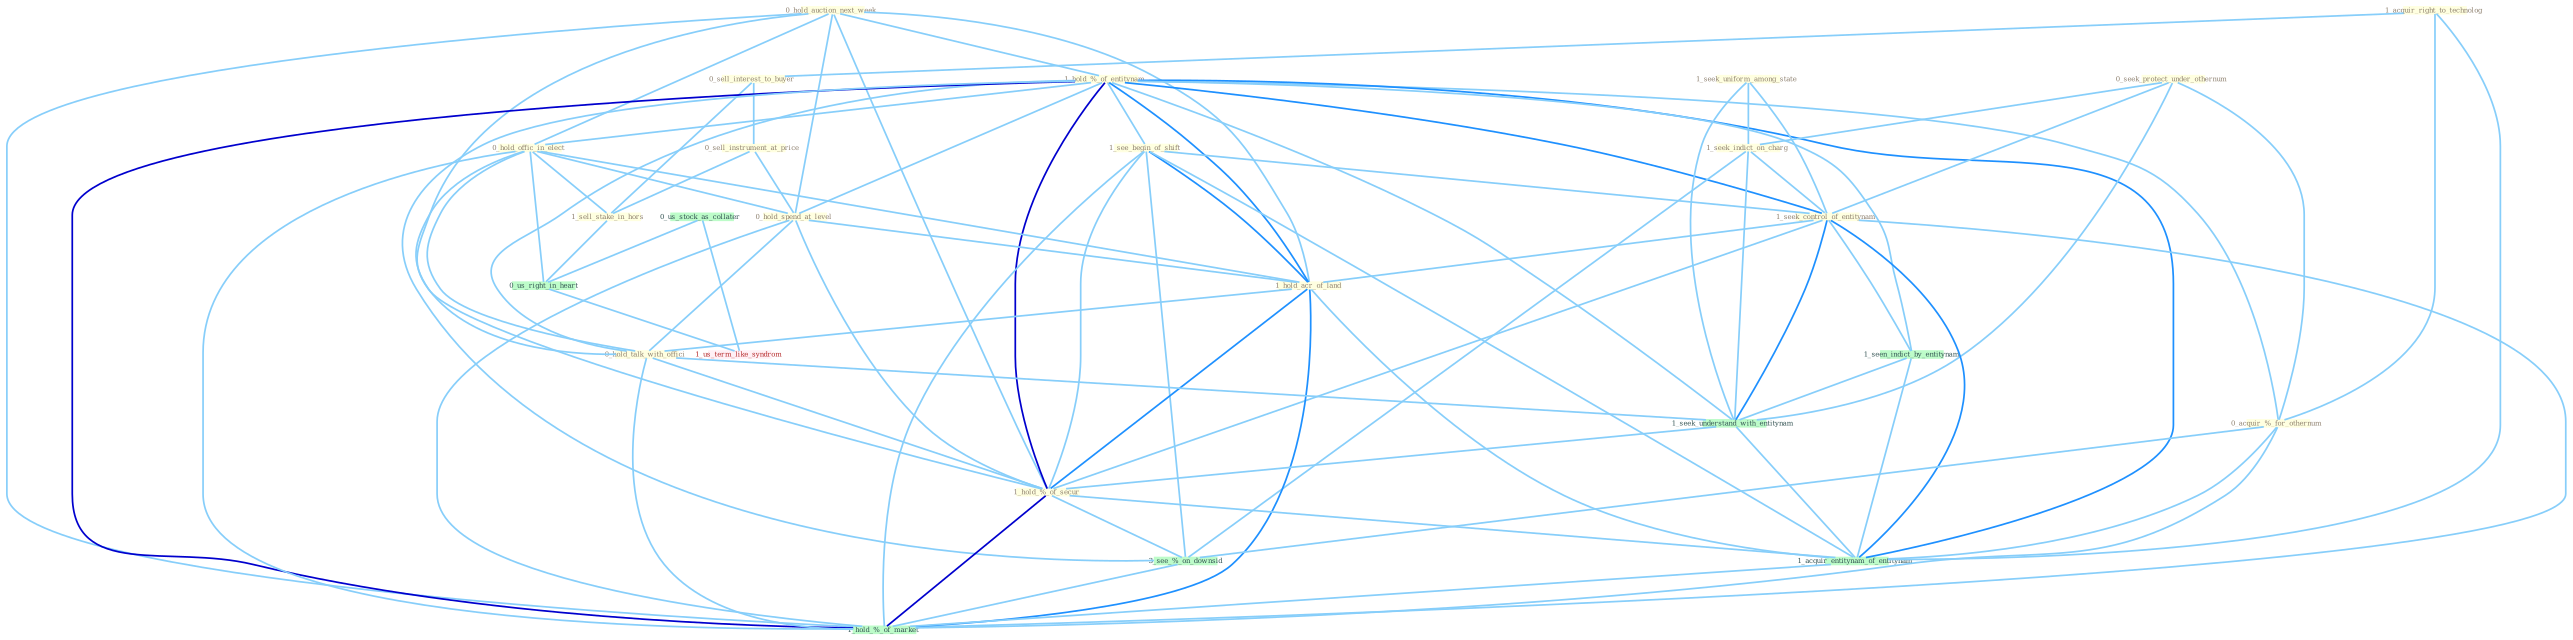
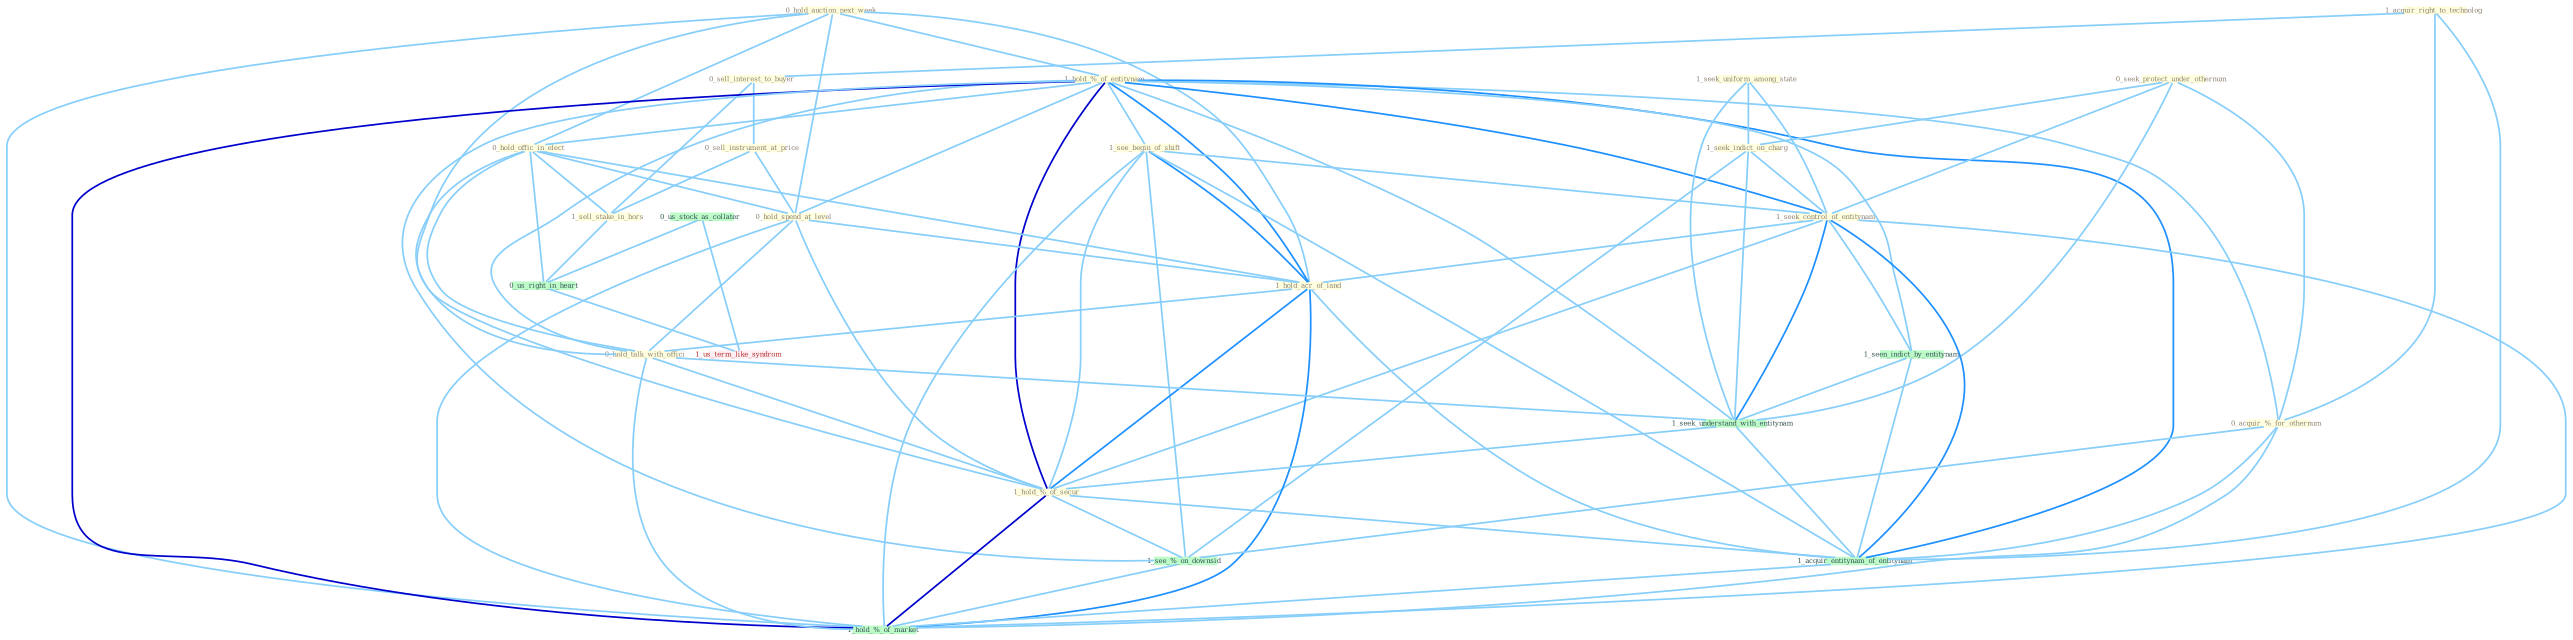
(938, 253) -> none
(247, 550) -> none
(1186, 561) -> (1186, 561)
